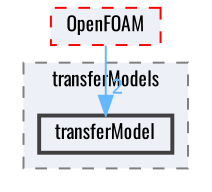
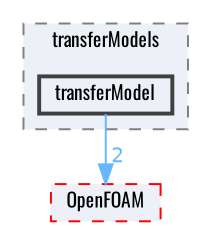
(106, 76) -> (106, 142)
